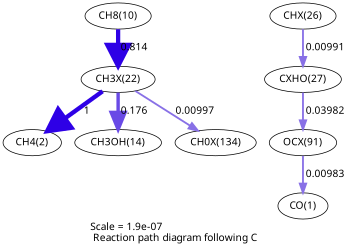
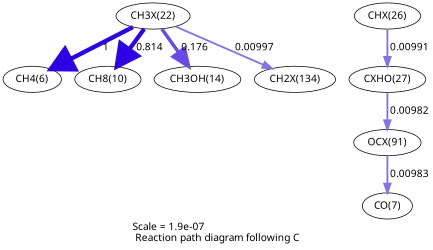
(118, 37) -> (137, 39)
(324, 111) -> (409, 111)
(32, 143) -> (32, 79)
(216, 143) -> (295, 79)
(303, 206) -> (387, 206)
